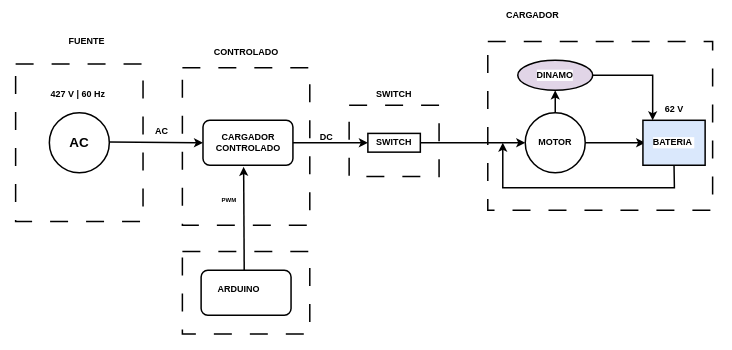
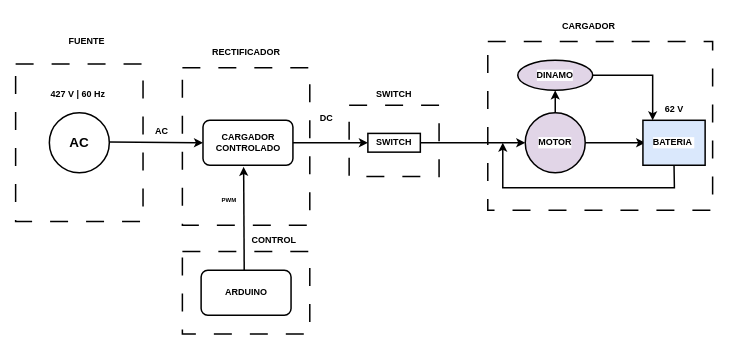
(533, 15) -> (589, 27)
(246, 53) -> (246, 53)
(327, 137) -> (327, 119)
(555, 143) -> (555, 143)
none -> (274, 240)
(239, 289) -> (246, 293)
